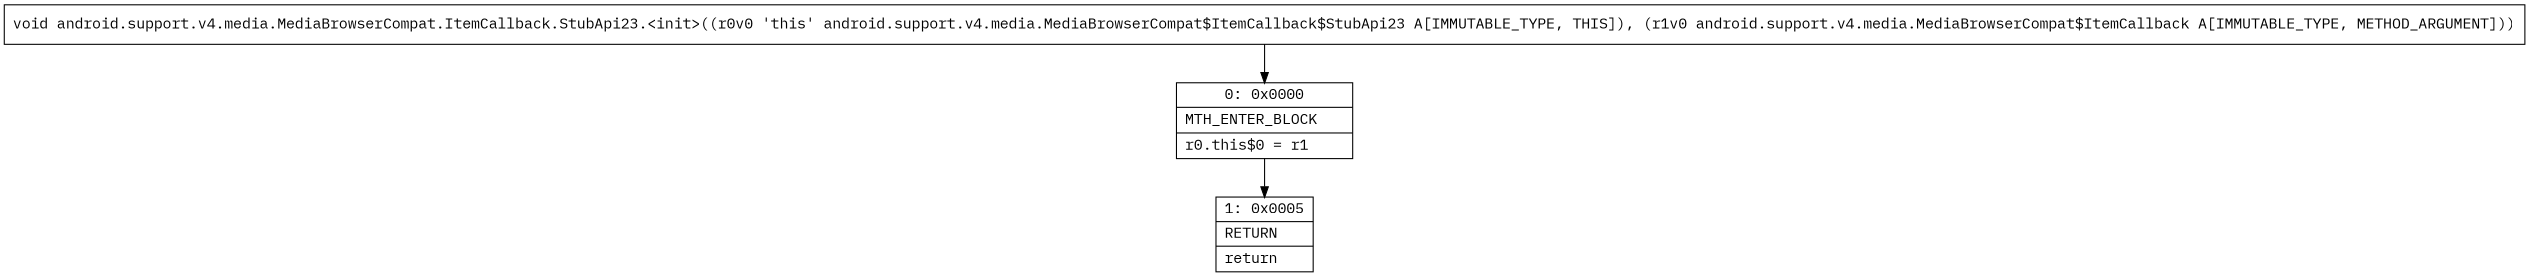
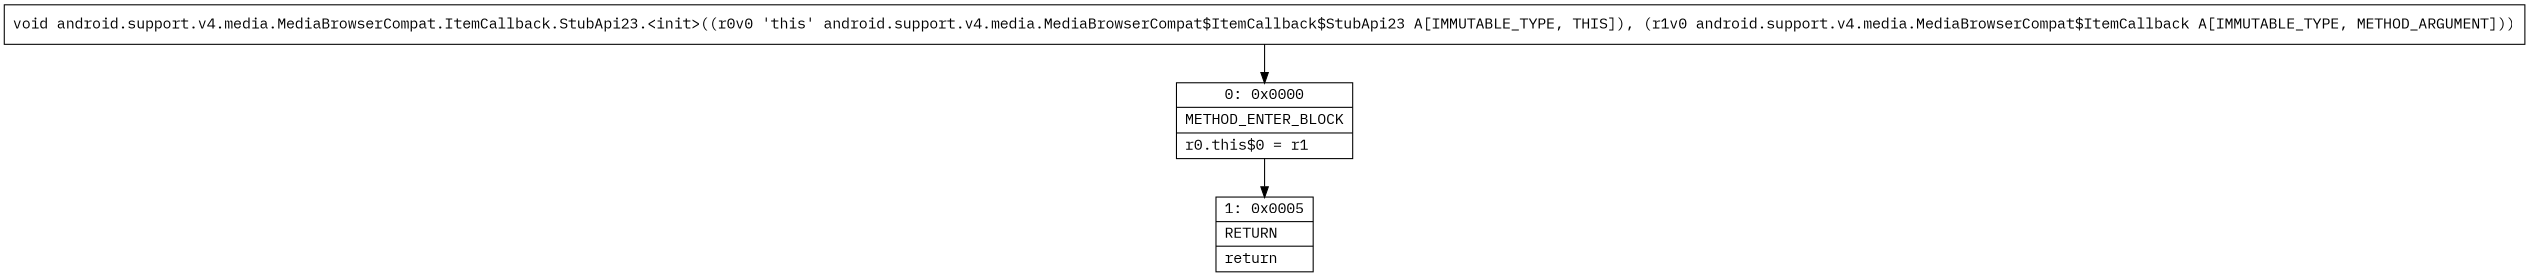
(1251, 120) -> (1265, 120)
